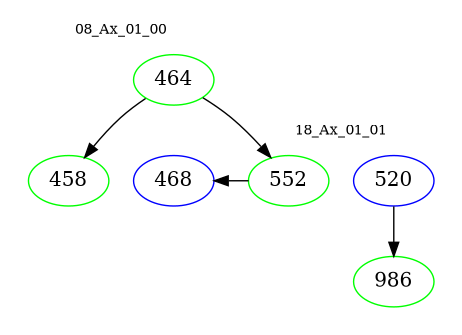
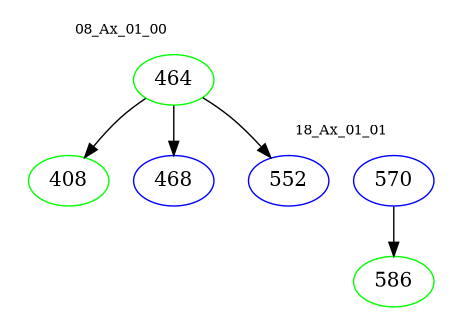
(69, 181) -> (69, 181)
(239, 181) -> (174, 123)
(289, 181) -> (289, 181)
(394, 181) -> (394, 181)
(394, 282) -> (394, 282)
